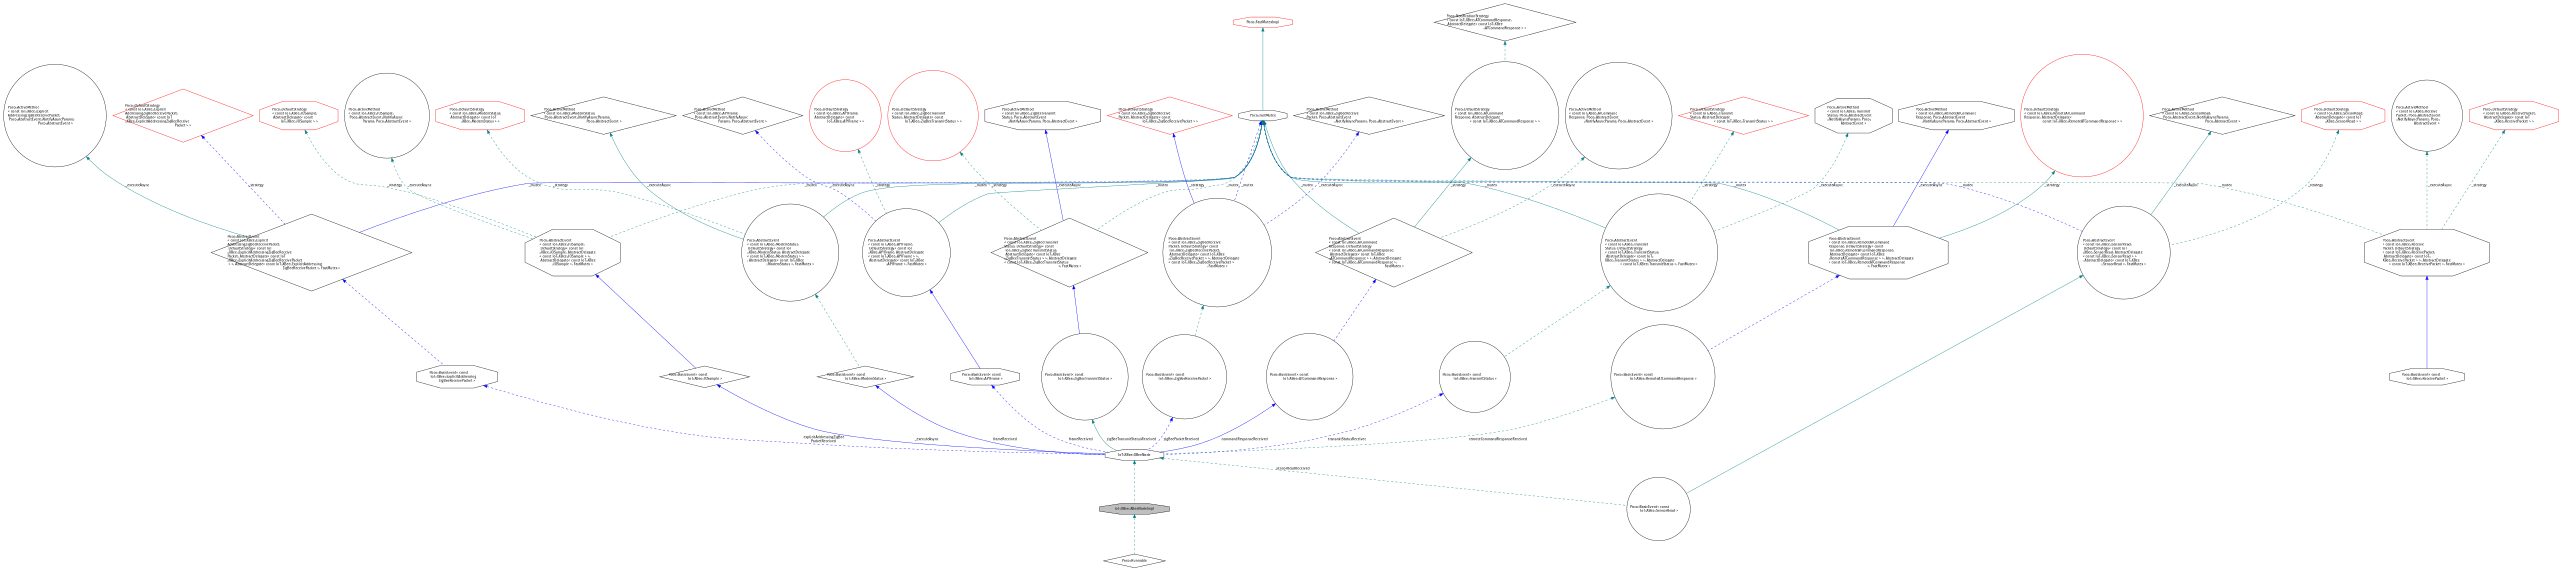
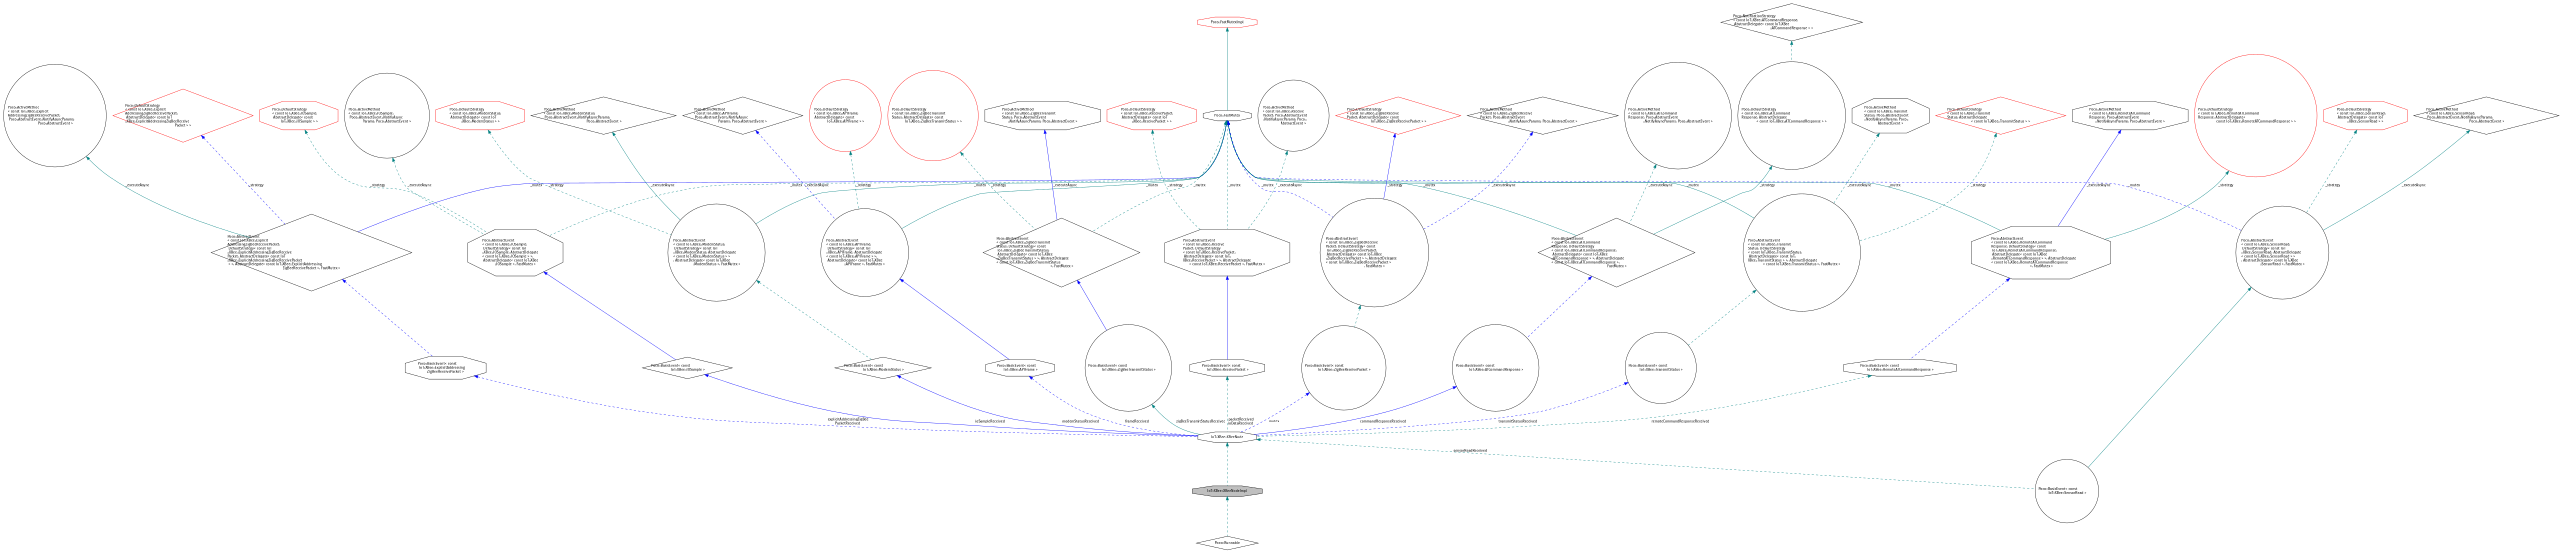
(1663, 377) -> (1900, 368)
none -> (1227, 406)
(926, 439) -> (990, 422)
(1005, 439) -> (1080, 422)
(1181, 439) -> (1274, 422)
